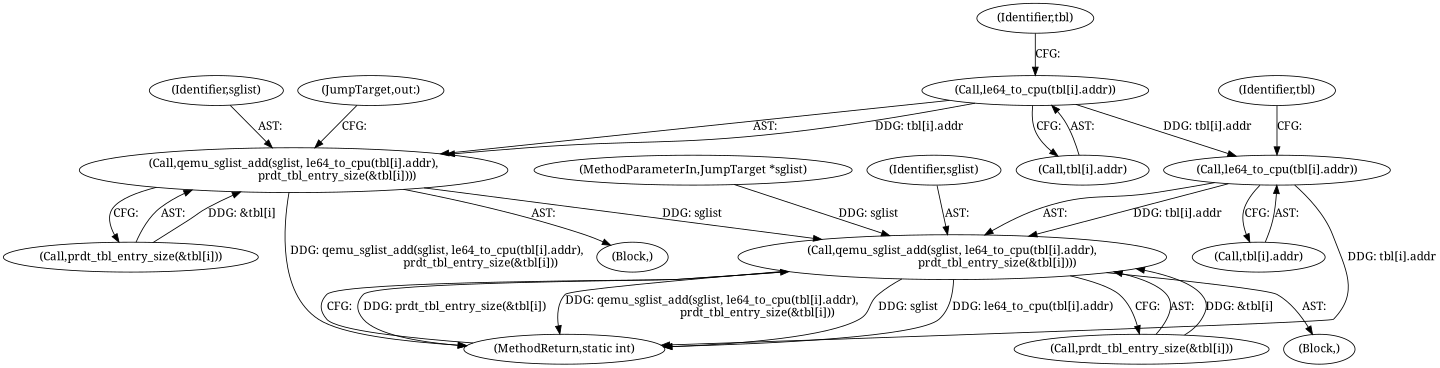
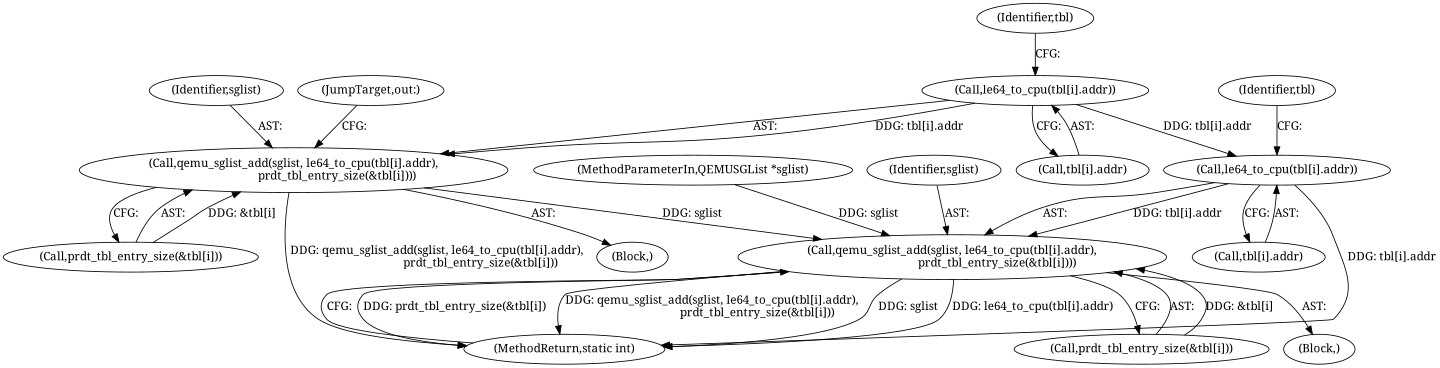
(693, 170) -> (693, 170)
